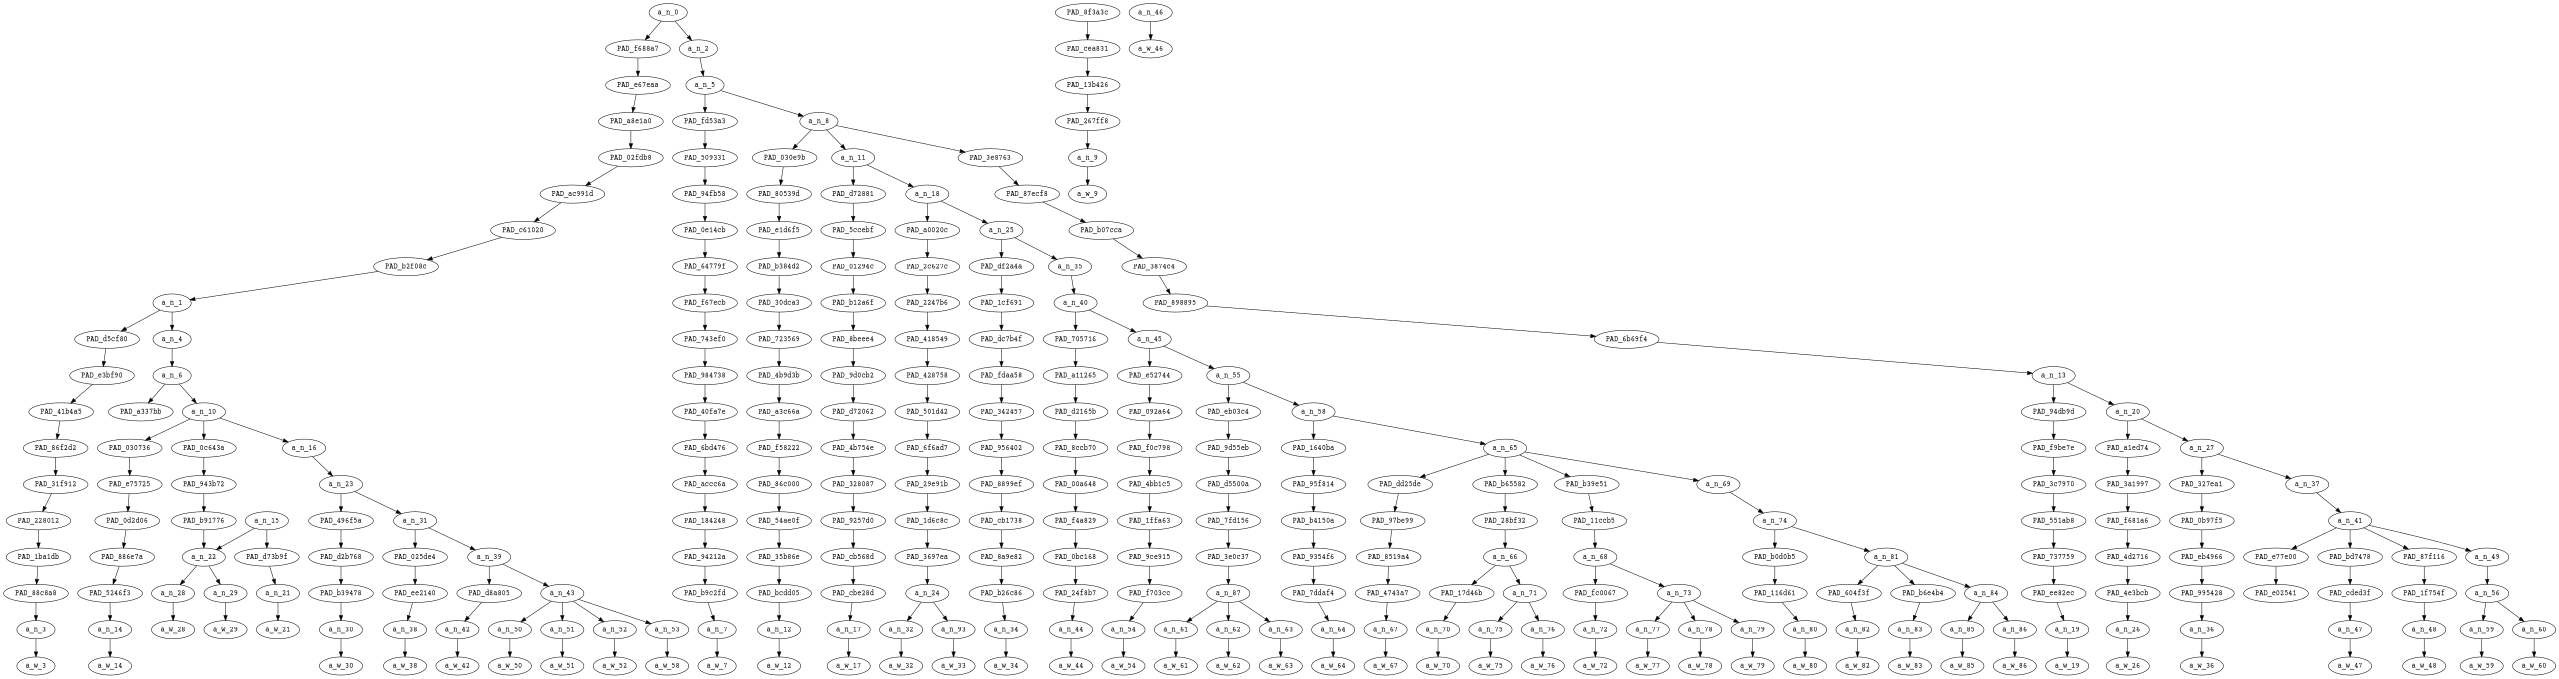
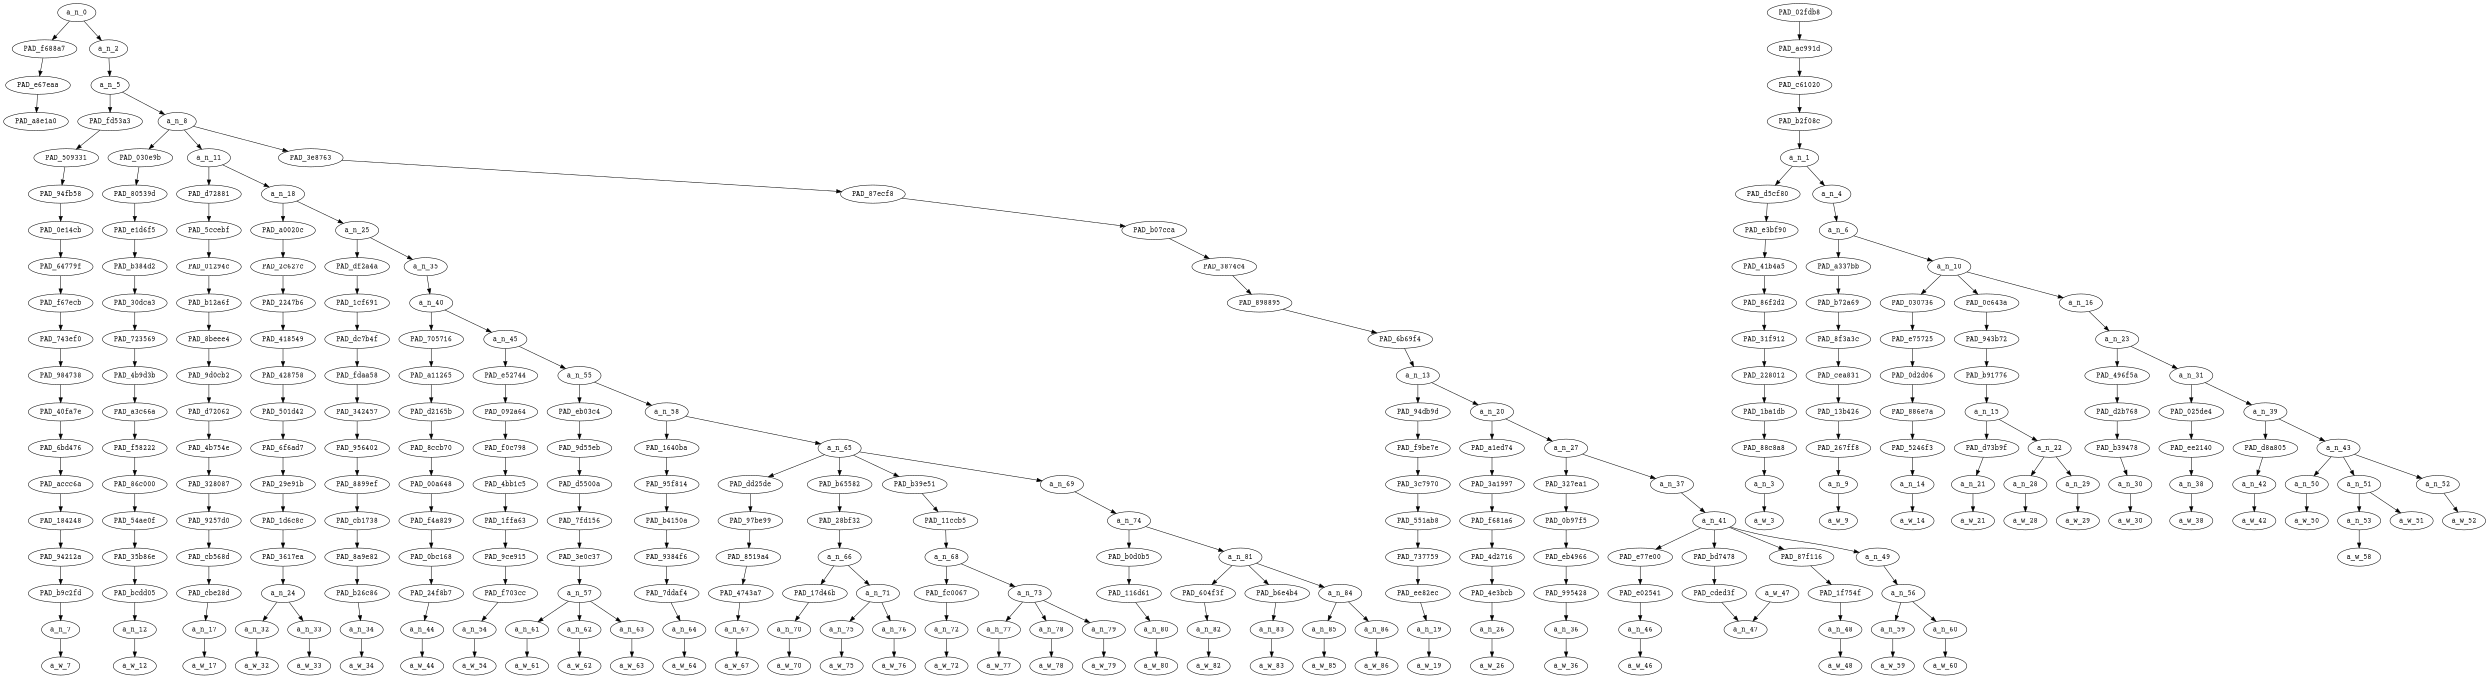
(631, 137) -> none
none -> (1838, 303)
(204, 536) -> (1987, 391)
(927, 557) -> (283, 557)
(1314, 557) -> (667, 557)
(1228, 593) -> (579, 593)
none -> (1640, 609)
(612, 611) -> (2359, 500)
(954, 630) -> (309, 630)
(2350, 645) -> (1763, 610)
